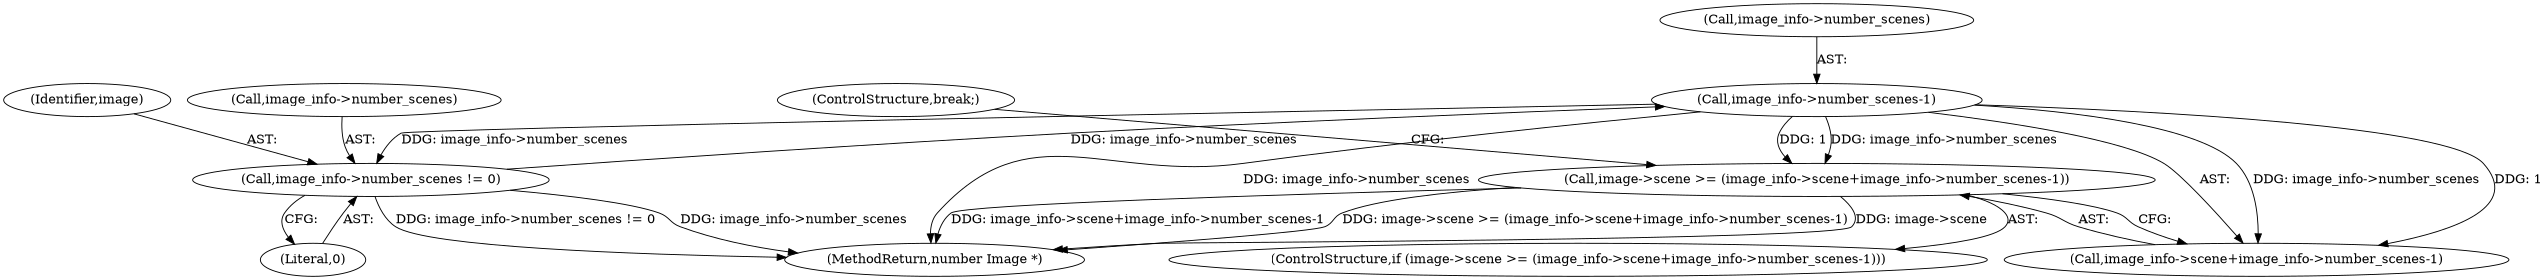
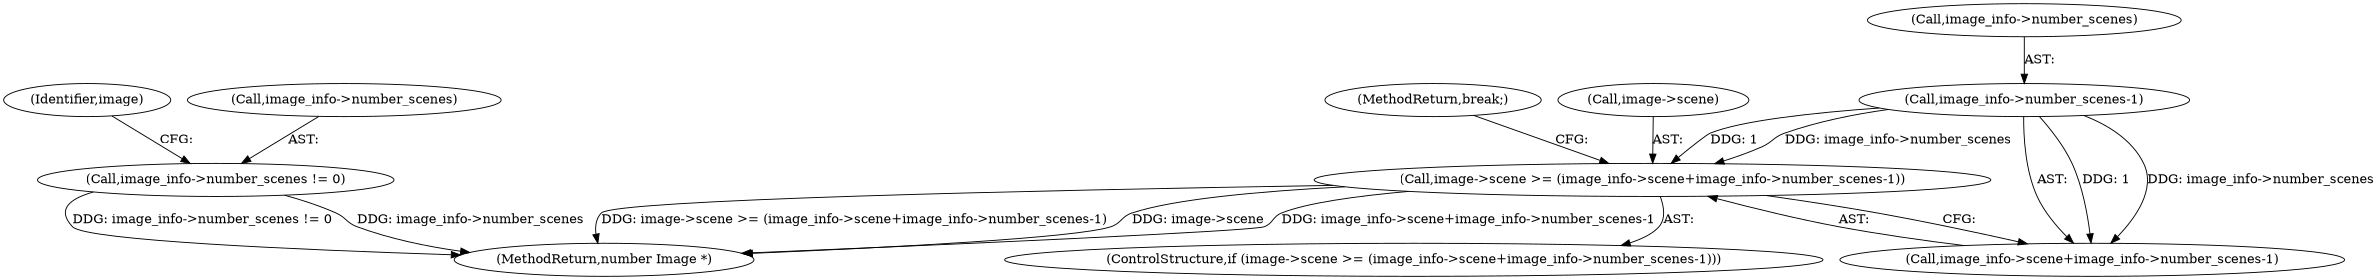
(896, 100) -> (1433, 100)
none -> (1653, 100)
(1014, 117) -> none
(1081, 133) -> none
(264, 140) -> (179, 140)
(1300, 156) -> none
(313, 260) -> none
